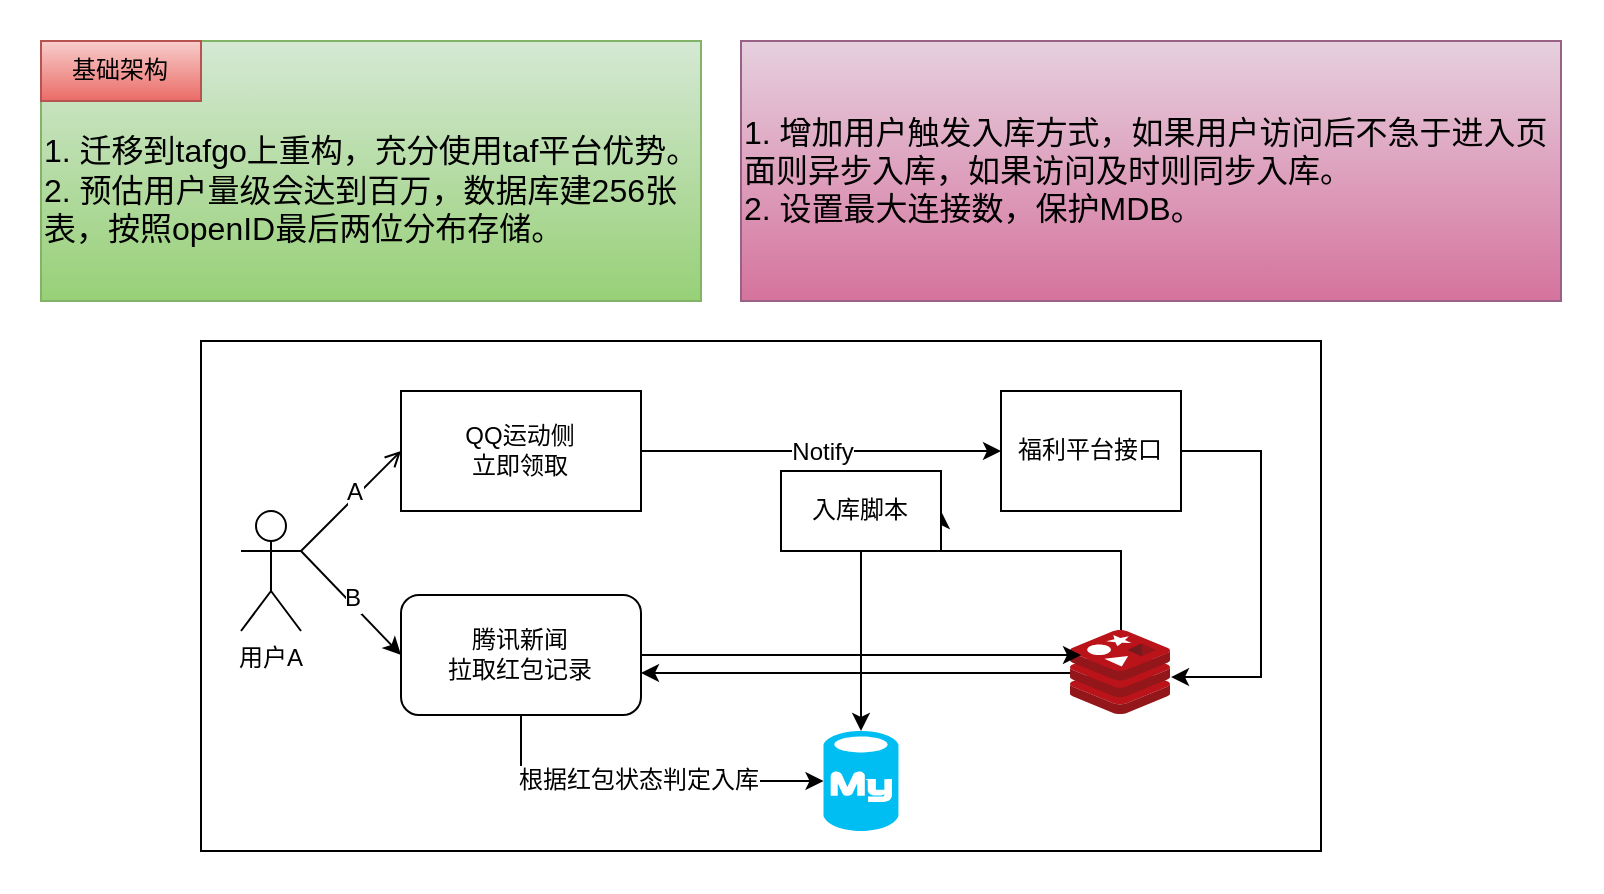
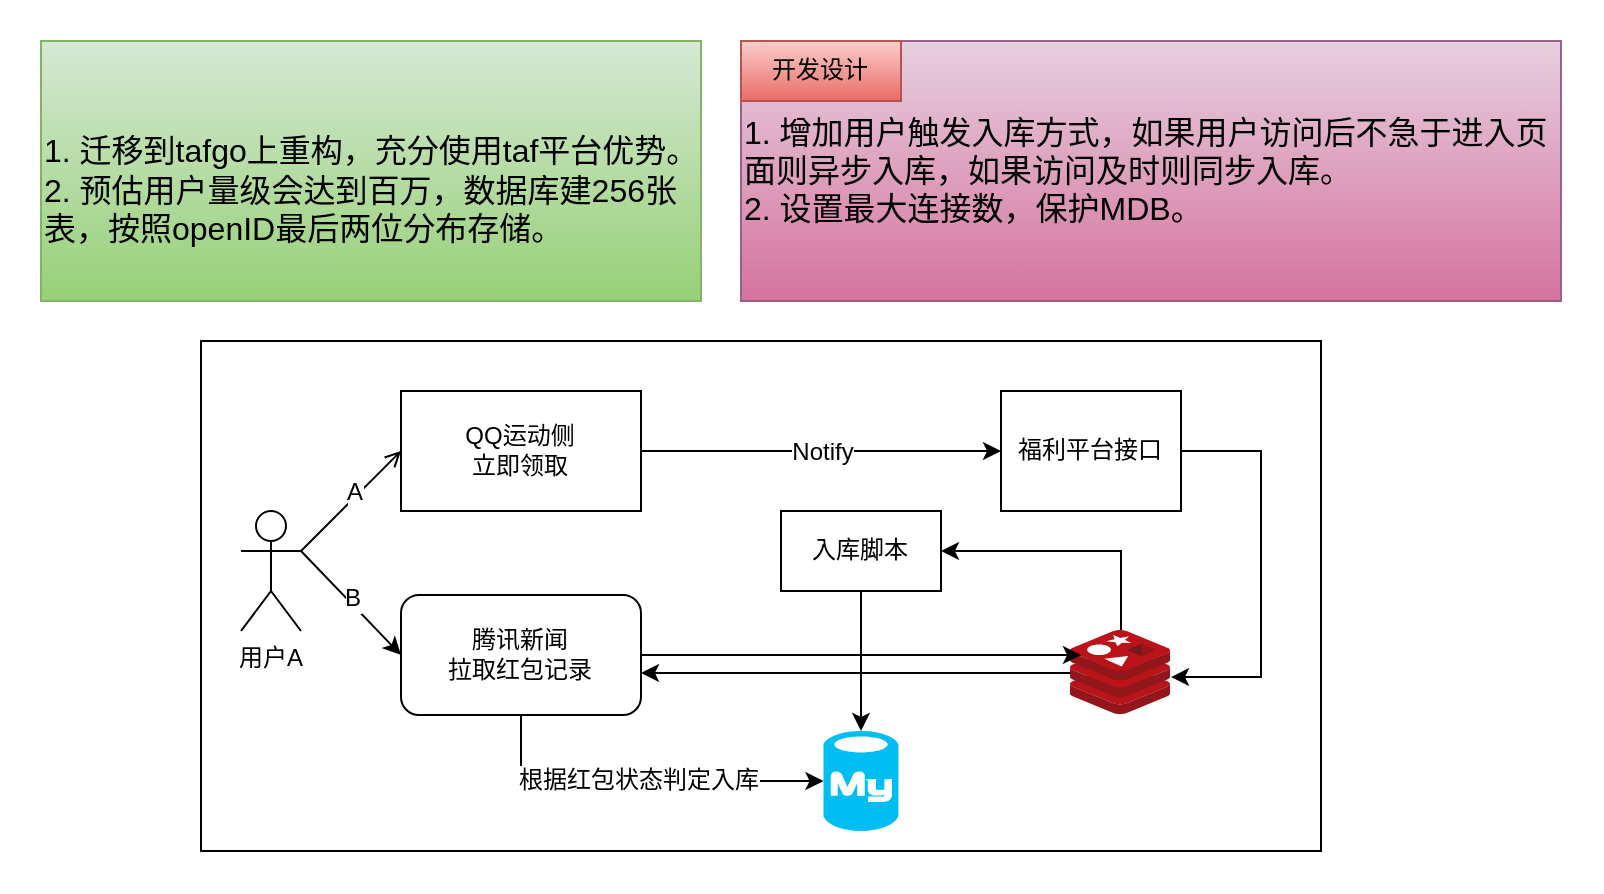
(121, 71) -> none
none -> (821, 71)
(861, 511) -> (861, 551)
